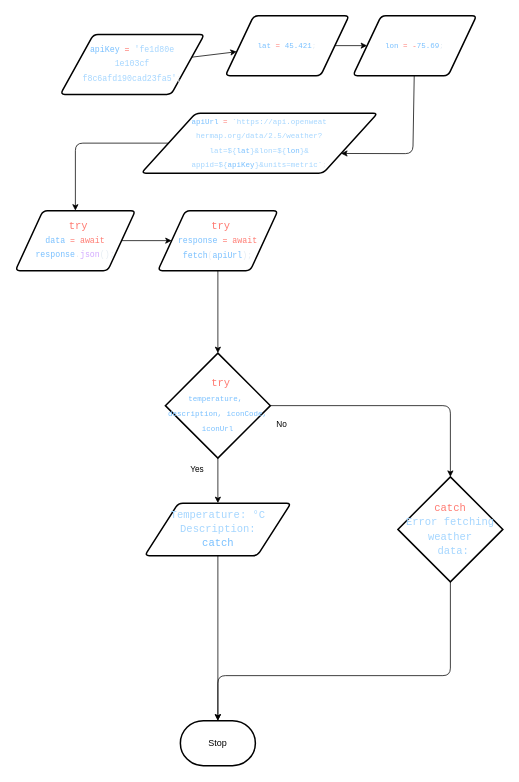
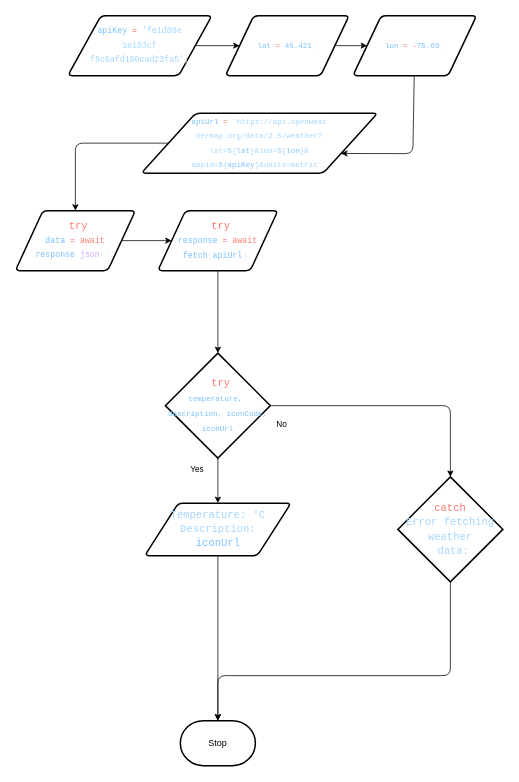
(132, 64) -> (140, 45)
(218, 529) -> (218, 529)
